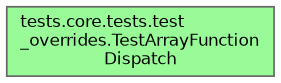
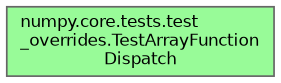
(140, 41) -> (140, 41)
